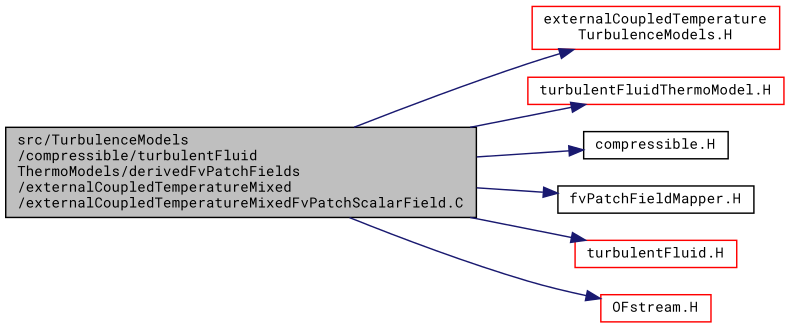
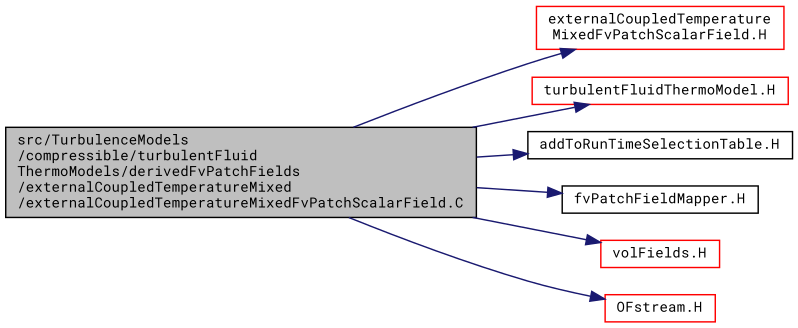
(656, 28) -> (660, 28)
(656, 145) -> (660, 145)
(656, 254) -> (660, 254)
